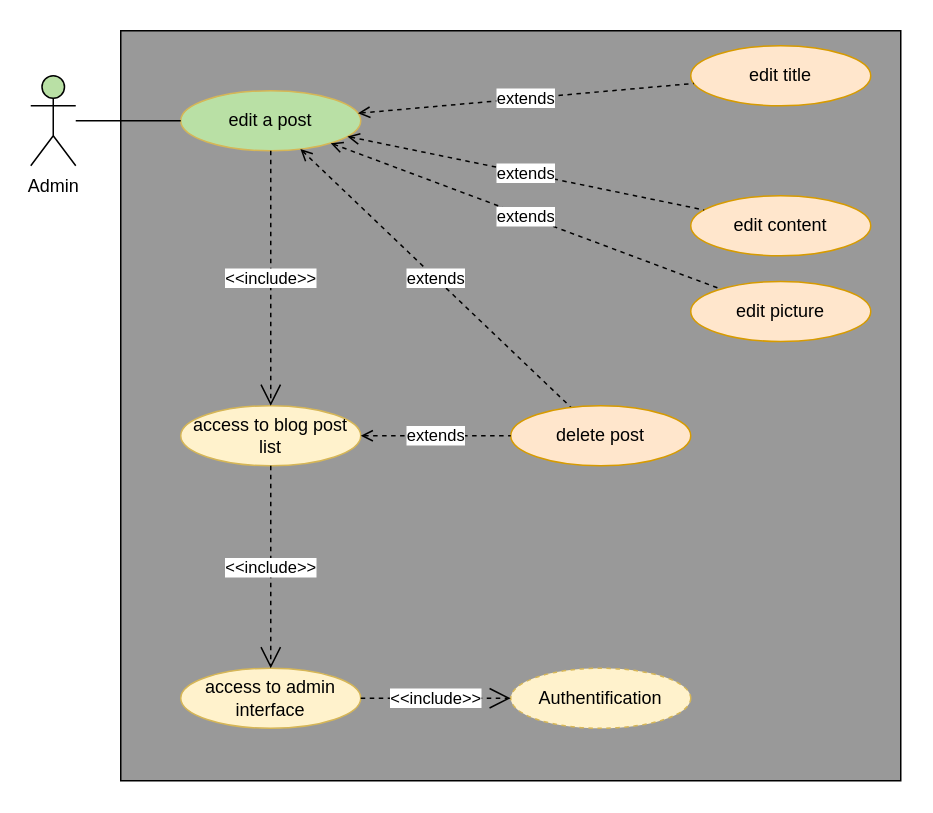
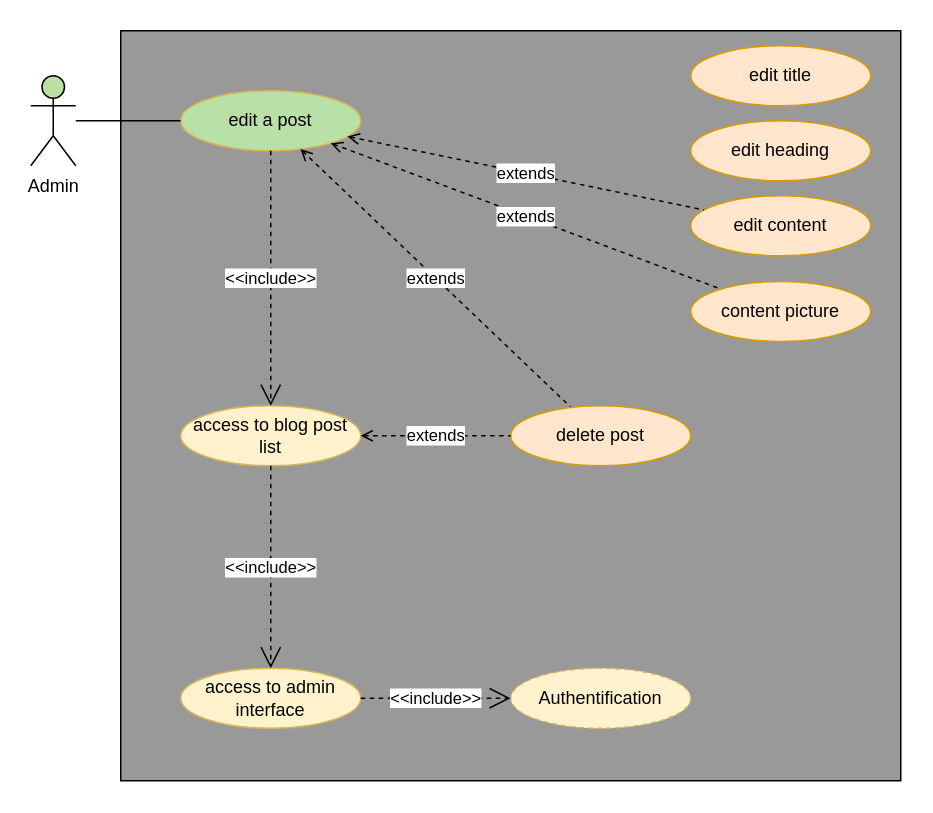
(527, 98) -> none
none -> (781, 151)
(781, 311) -> (781, 311)
